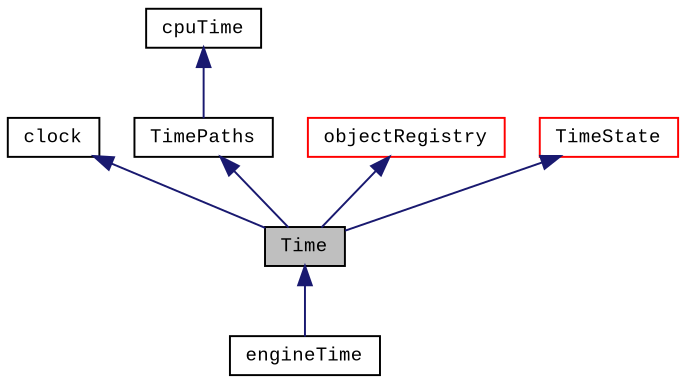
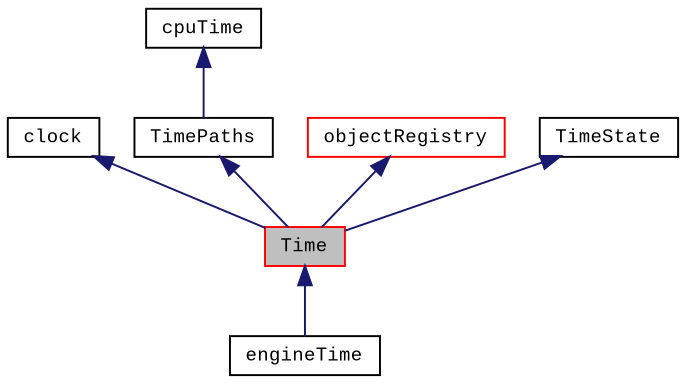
(609, 137) -> (609, 137)
(305, 246) -> (305, 246)
